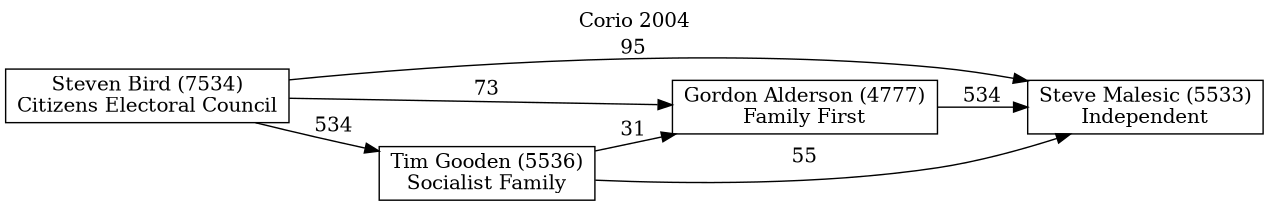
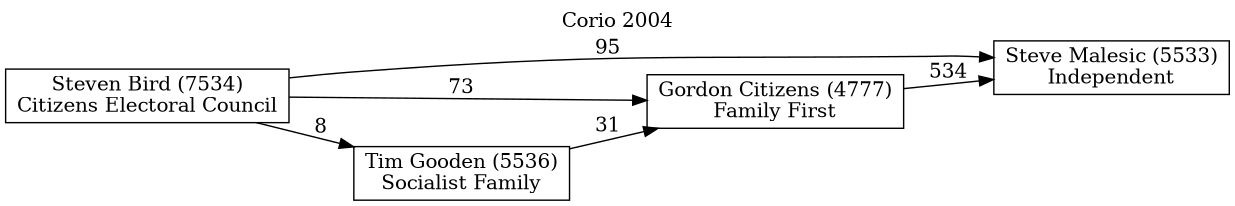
(805, 107) -> (775, 102)
(334, 126) -> (321, 128)
(828, 179) -> none
